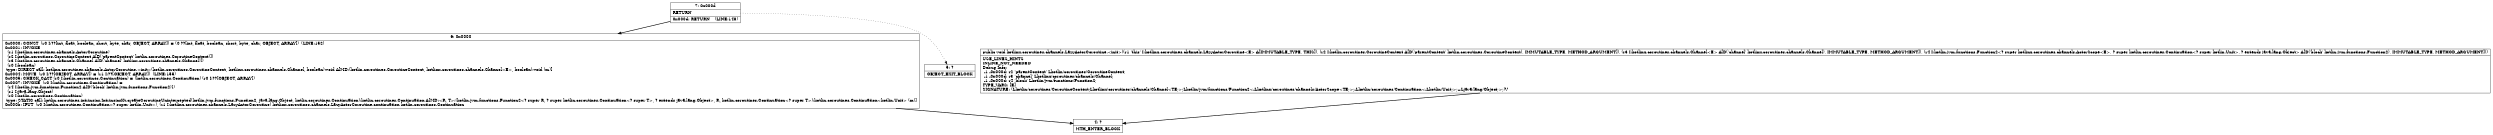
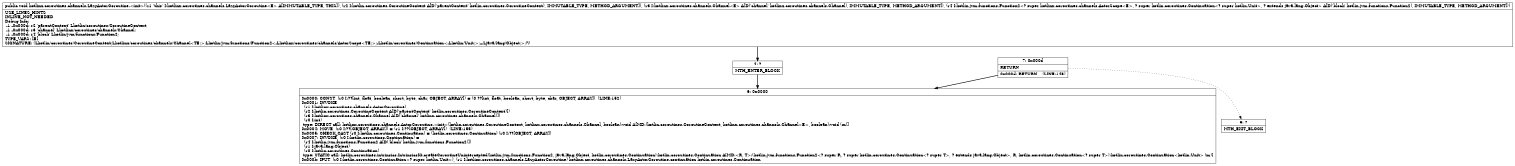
(20, 65) -> (312, 120)
(950, 74) -> (1244, 129)
(983, 116) -> (758, 80)
